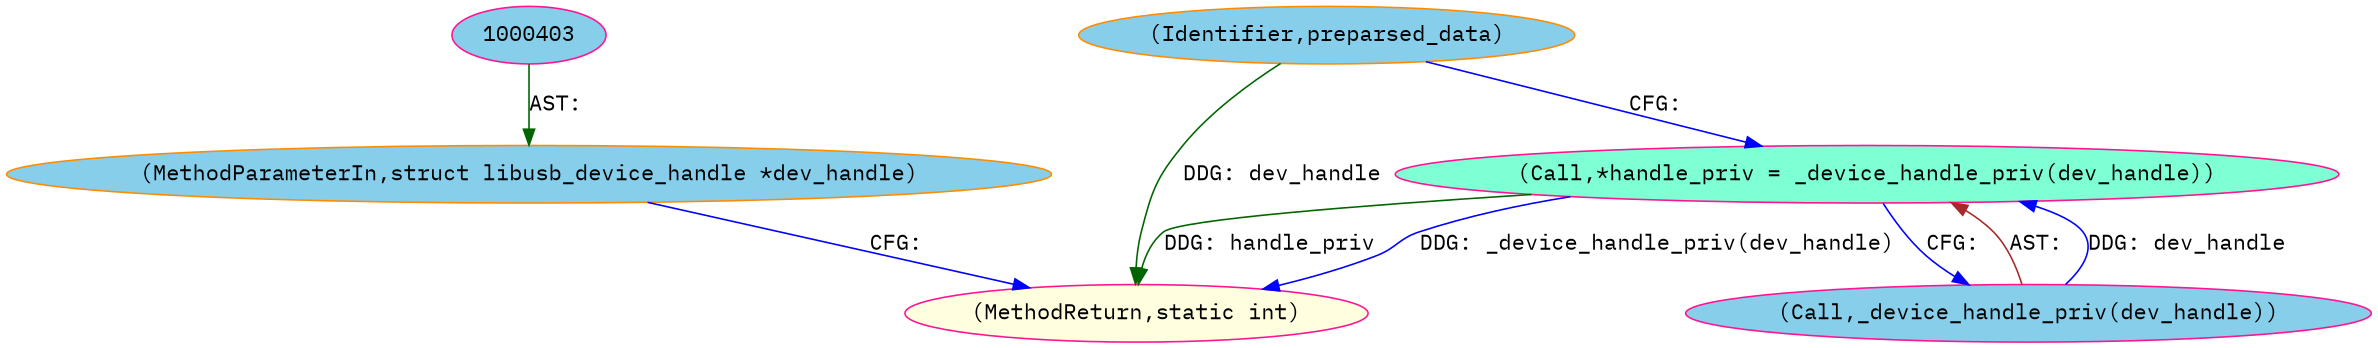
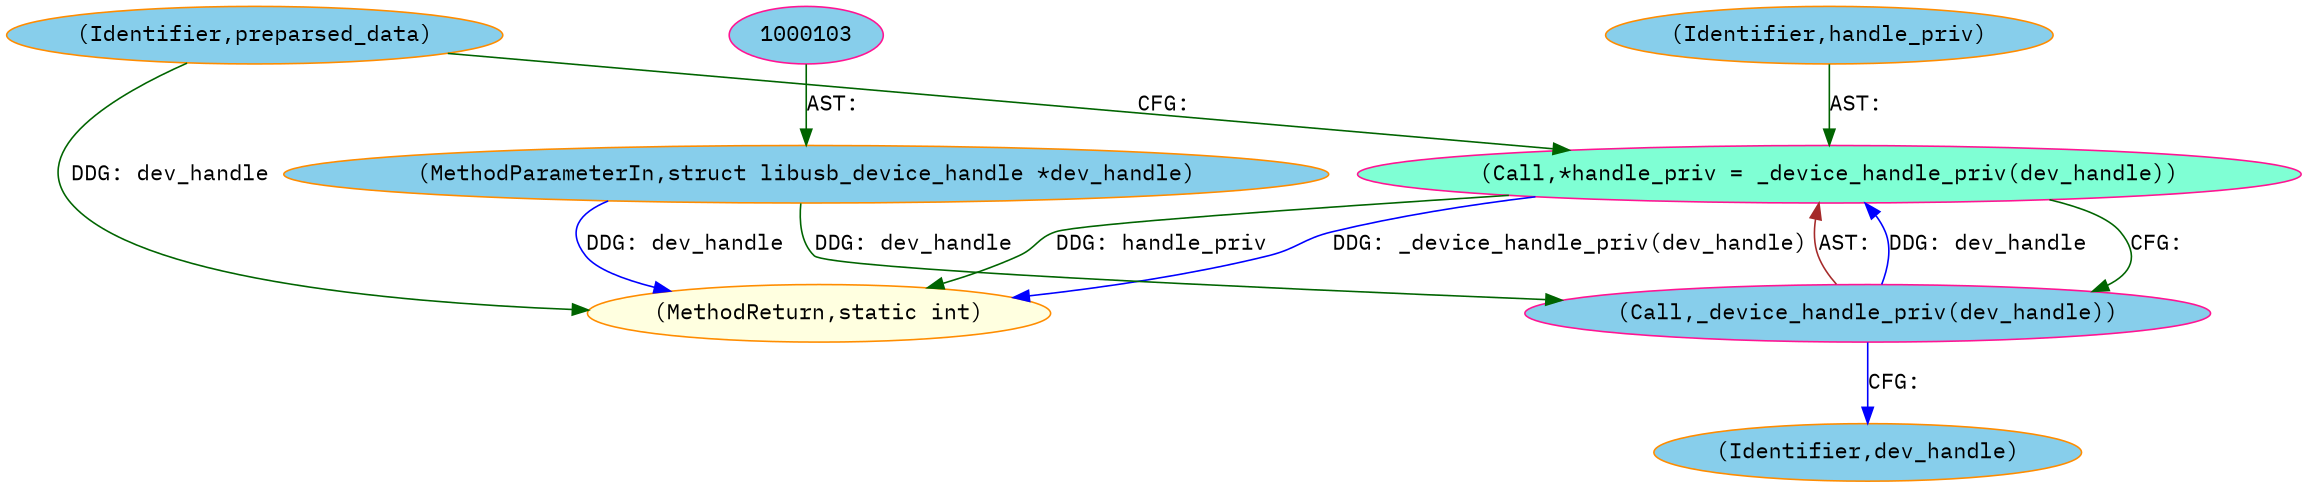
(529, 35) -> (806, 35)
none -> (1829, 35)
(1586, 102) -> (1000, 101)
(903, 244) -> (685, 244)
(1915, 244) -> (2116, 228)
none -> (1191, 284)
(1136, 313) -> (819, 313)
none -> (1868, 452)
